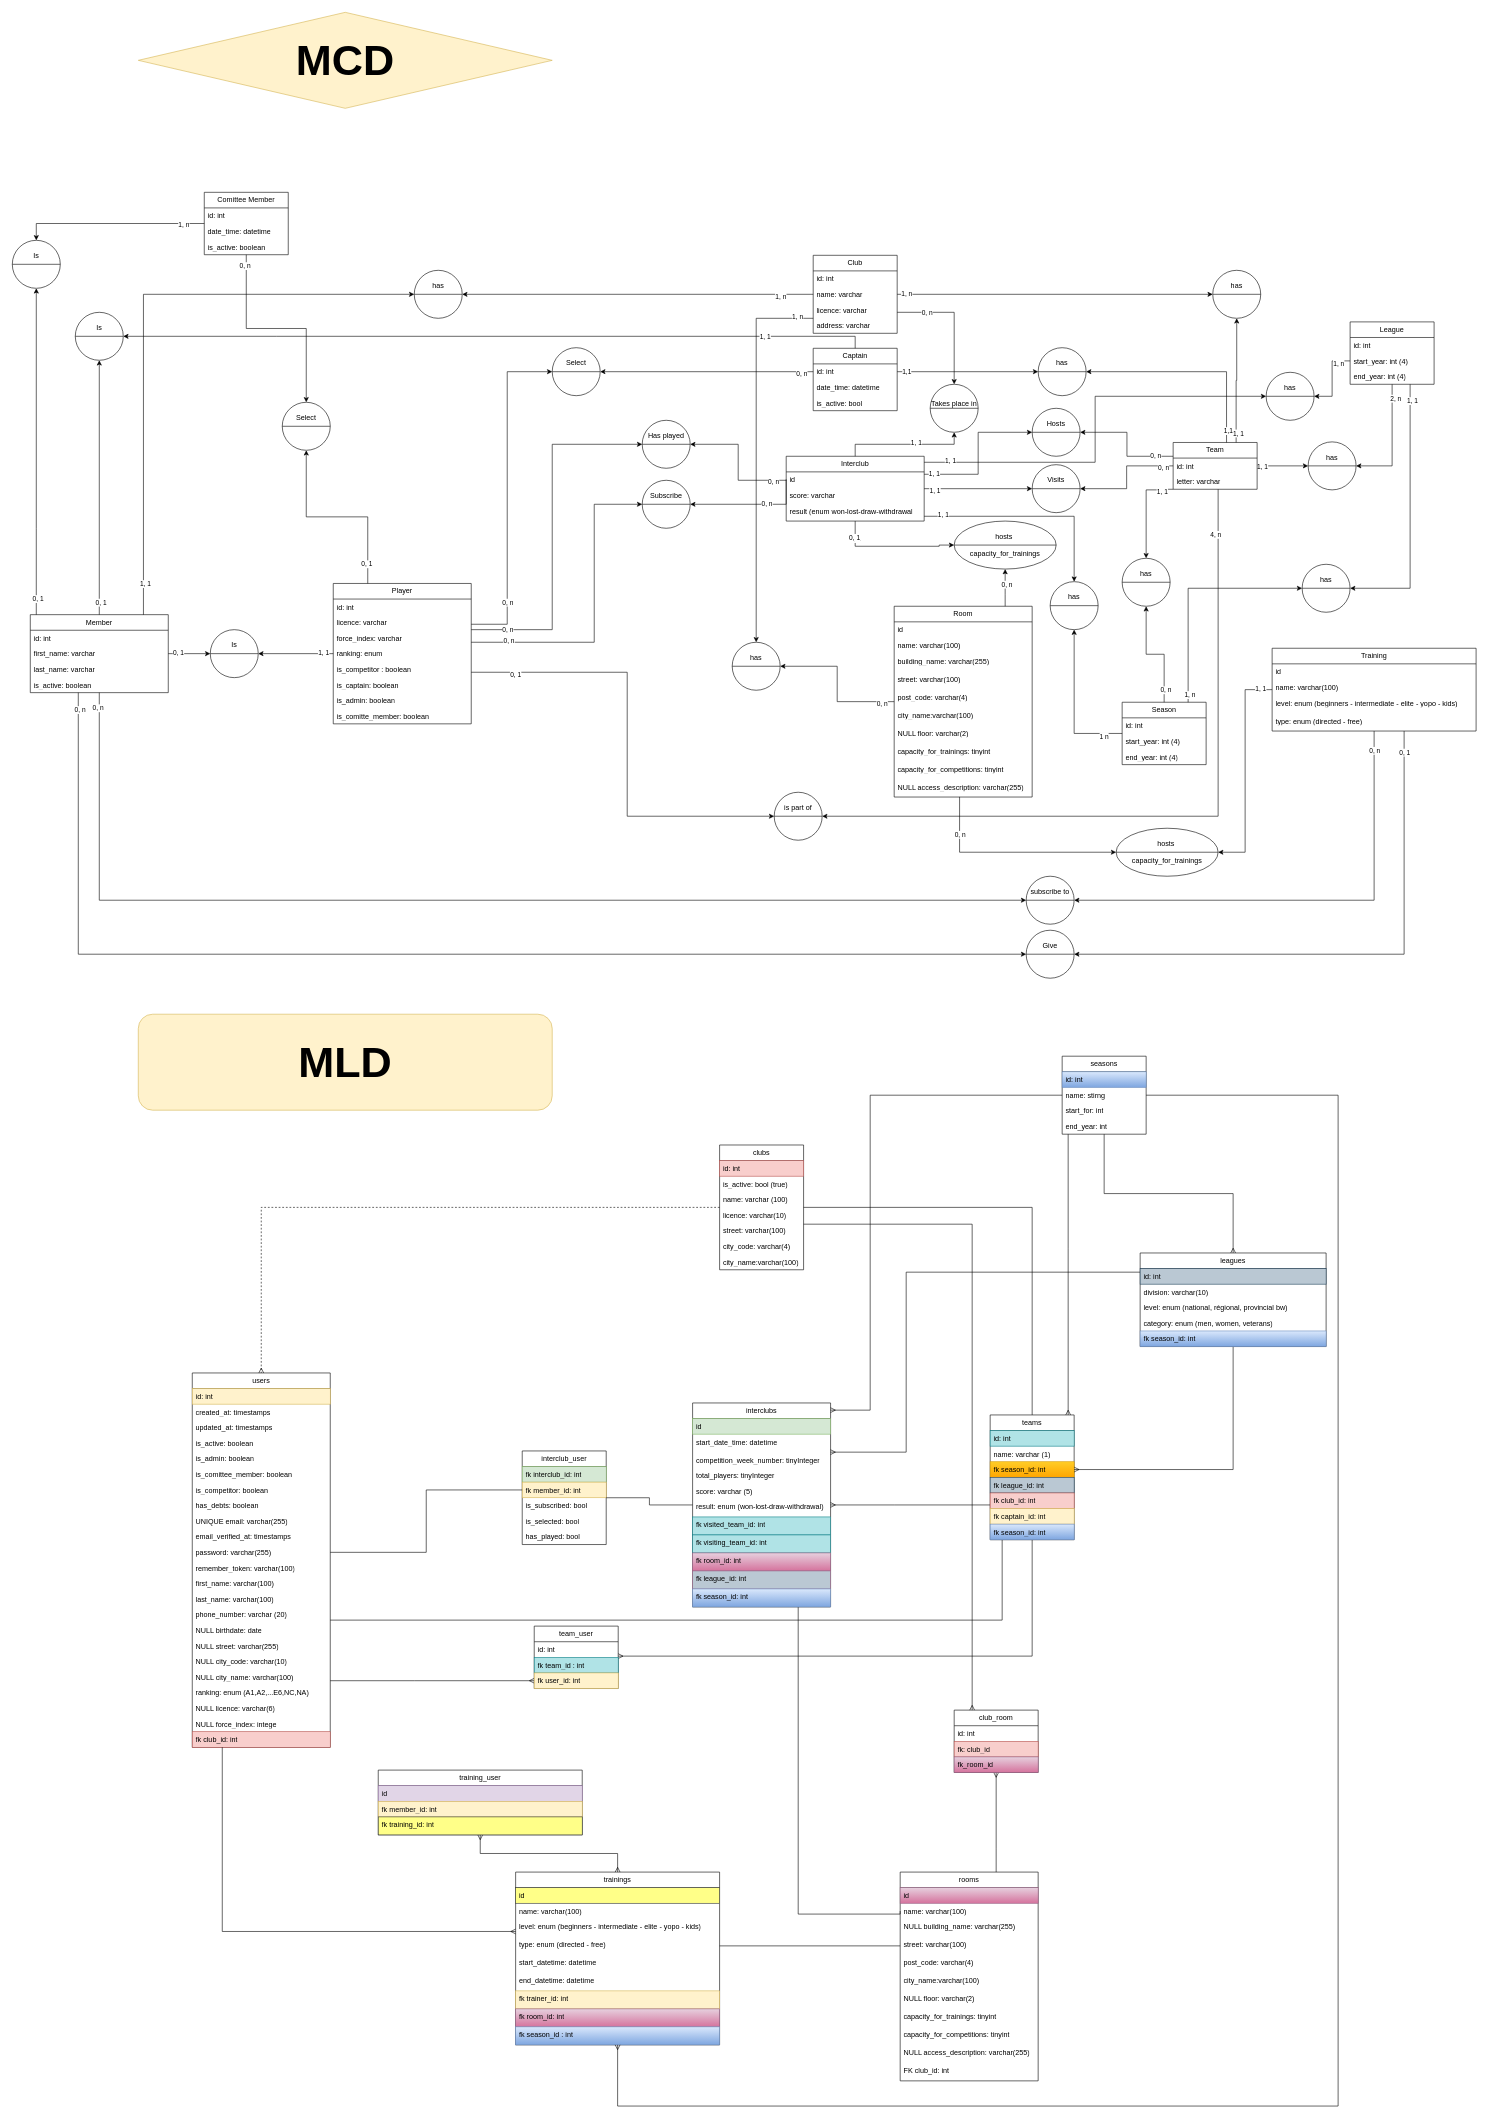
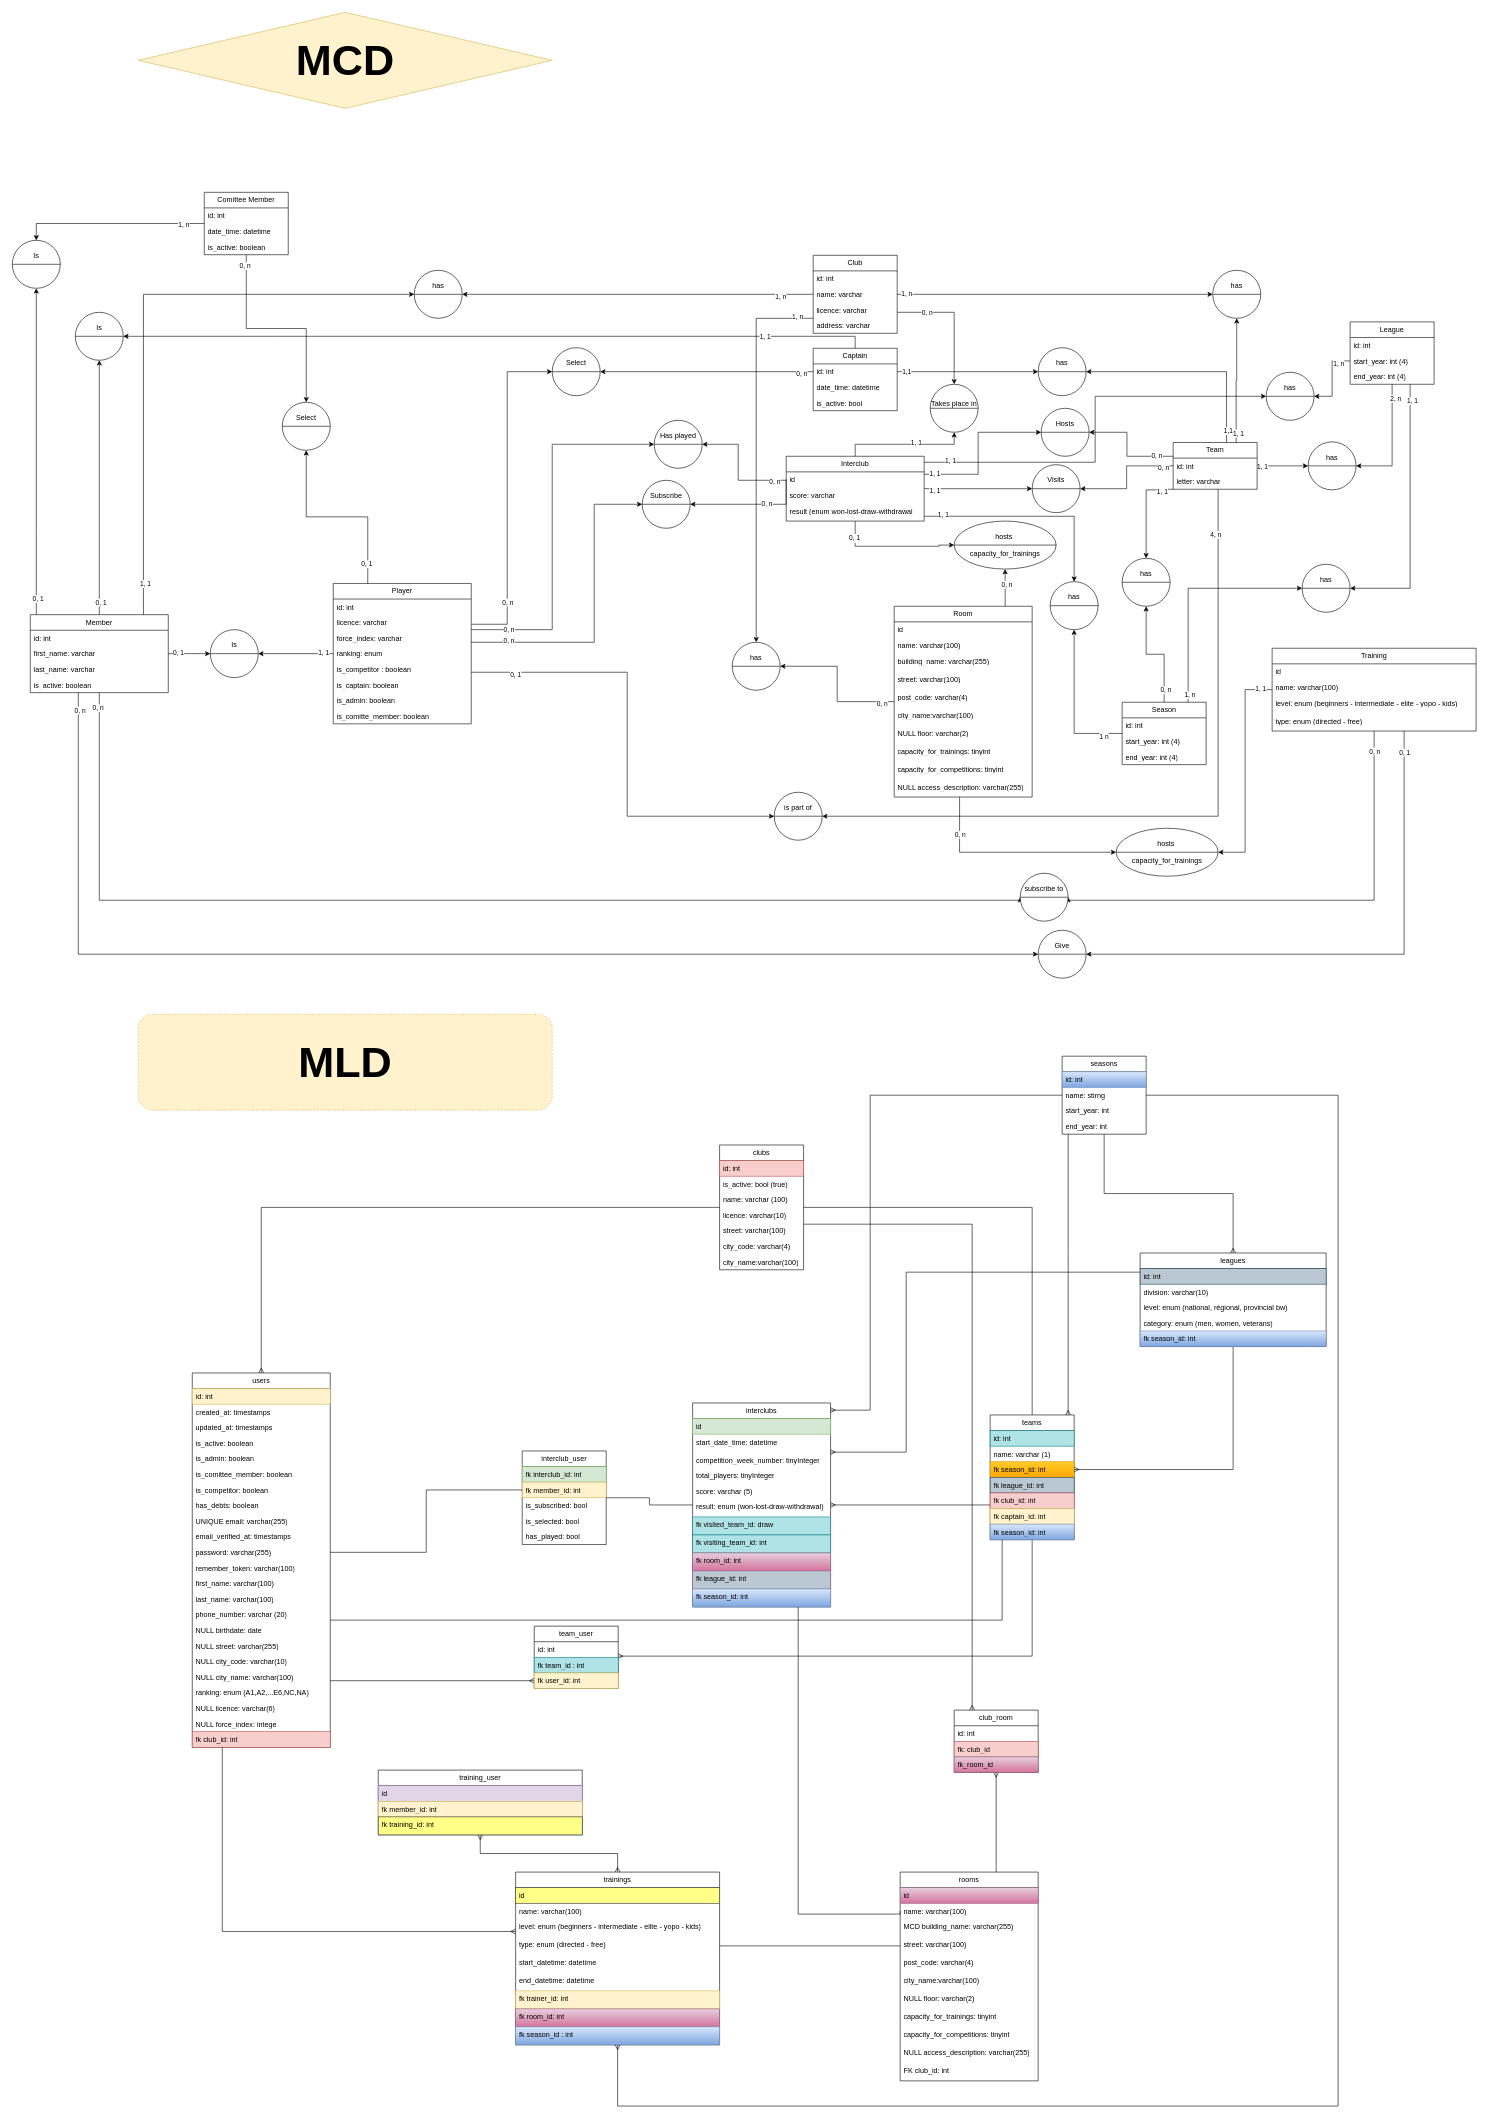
(1056, 432) -> (1065, 432)
(666, 444) -> (678, 444)
(1050, 900) -> (1044, 897)
(1050, 954) -> (1062, 954)
(345, 1062) -> (345, 1062)
(1091, 1112) -> (1093, 1112)
(408, 1208) -> (408, 1208)
(736, 1526) -> (739, 1526)
(963, 1928) -> (961, 1928)
